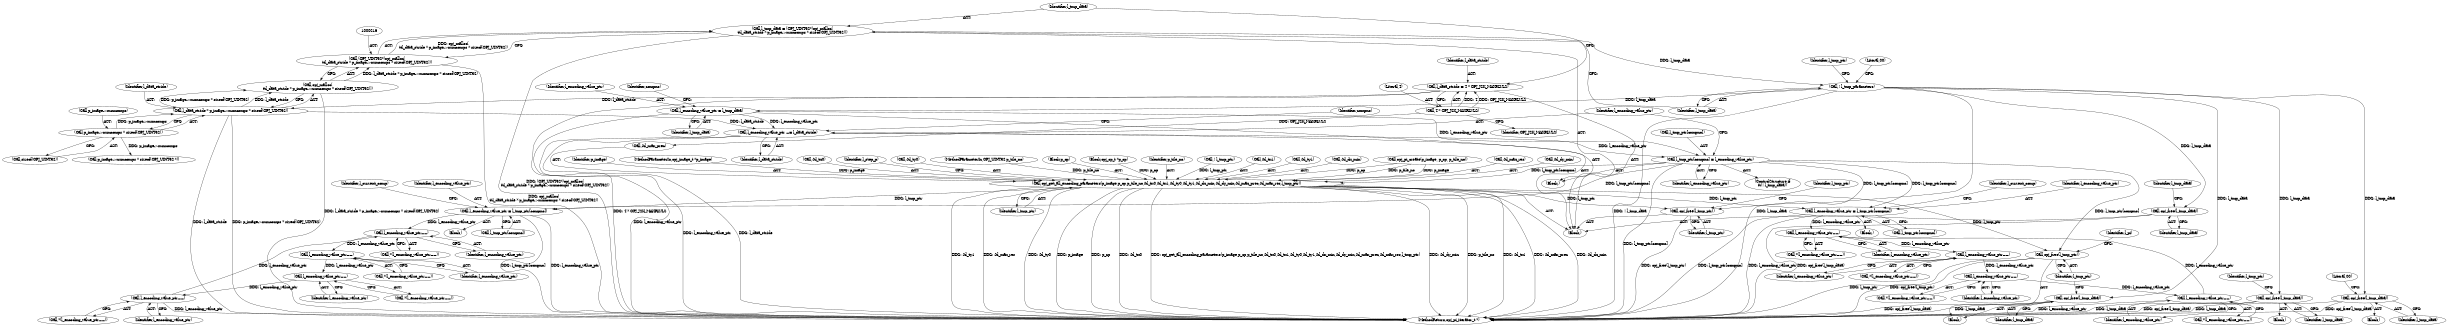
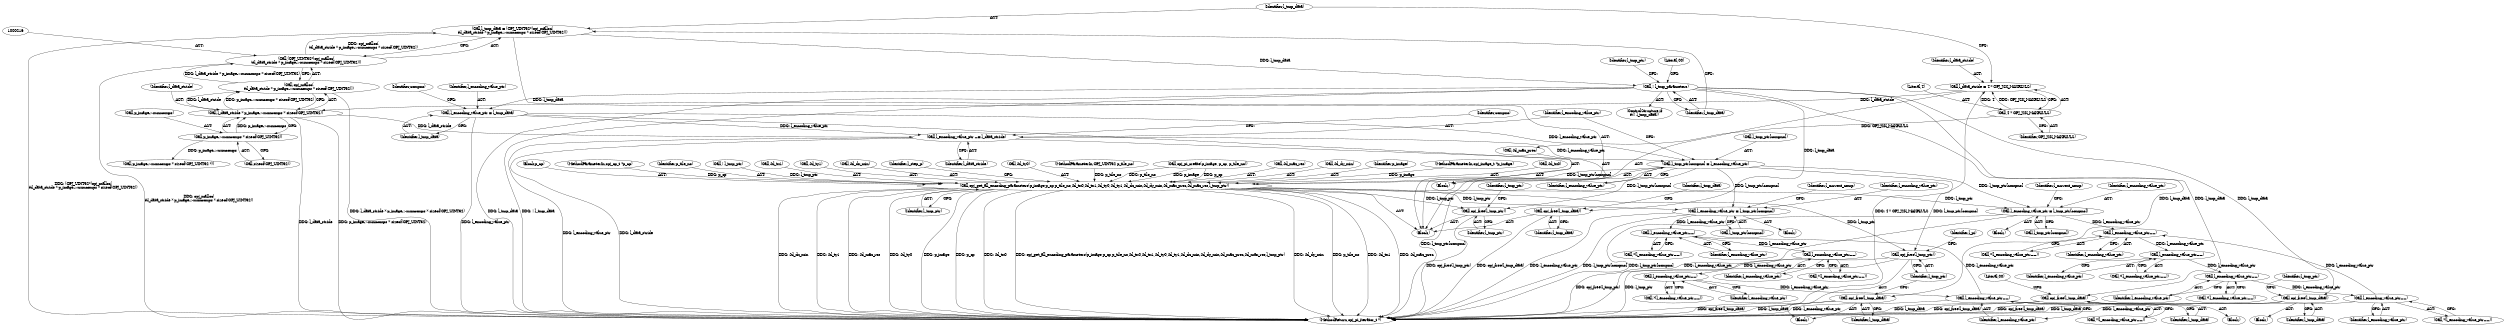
none -> (2049, 124)
(1108, 160) -> (600, 164)
(1738, 171) -> (1656, 98)
